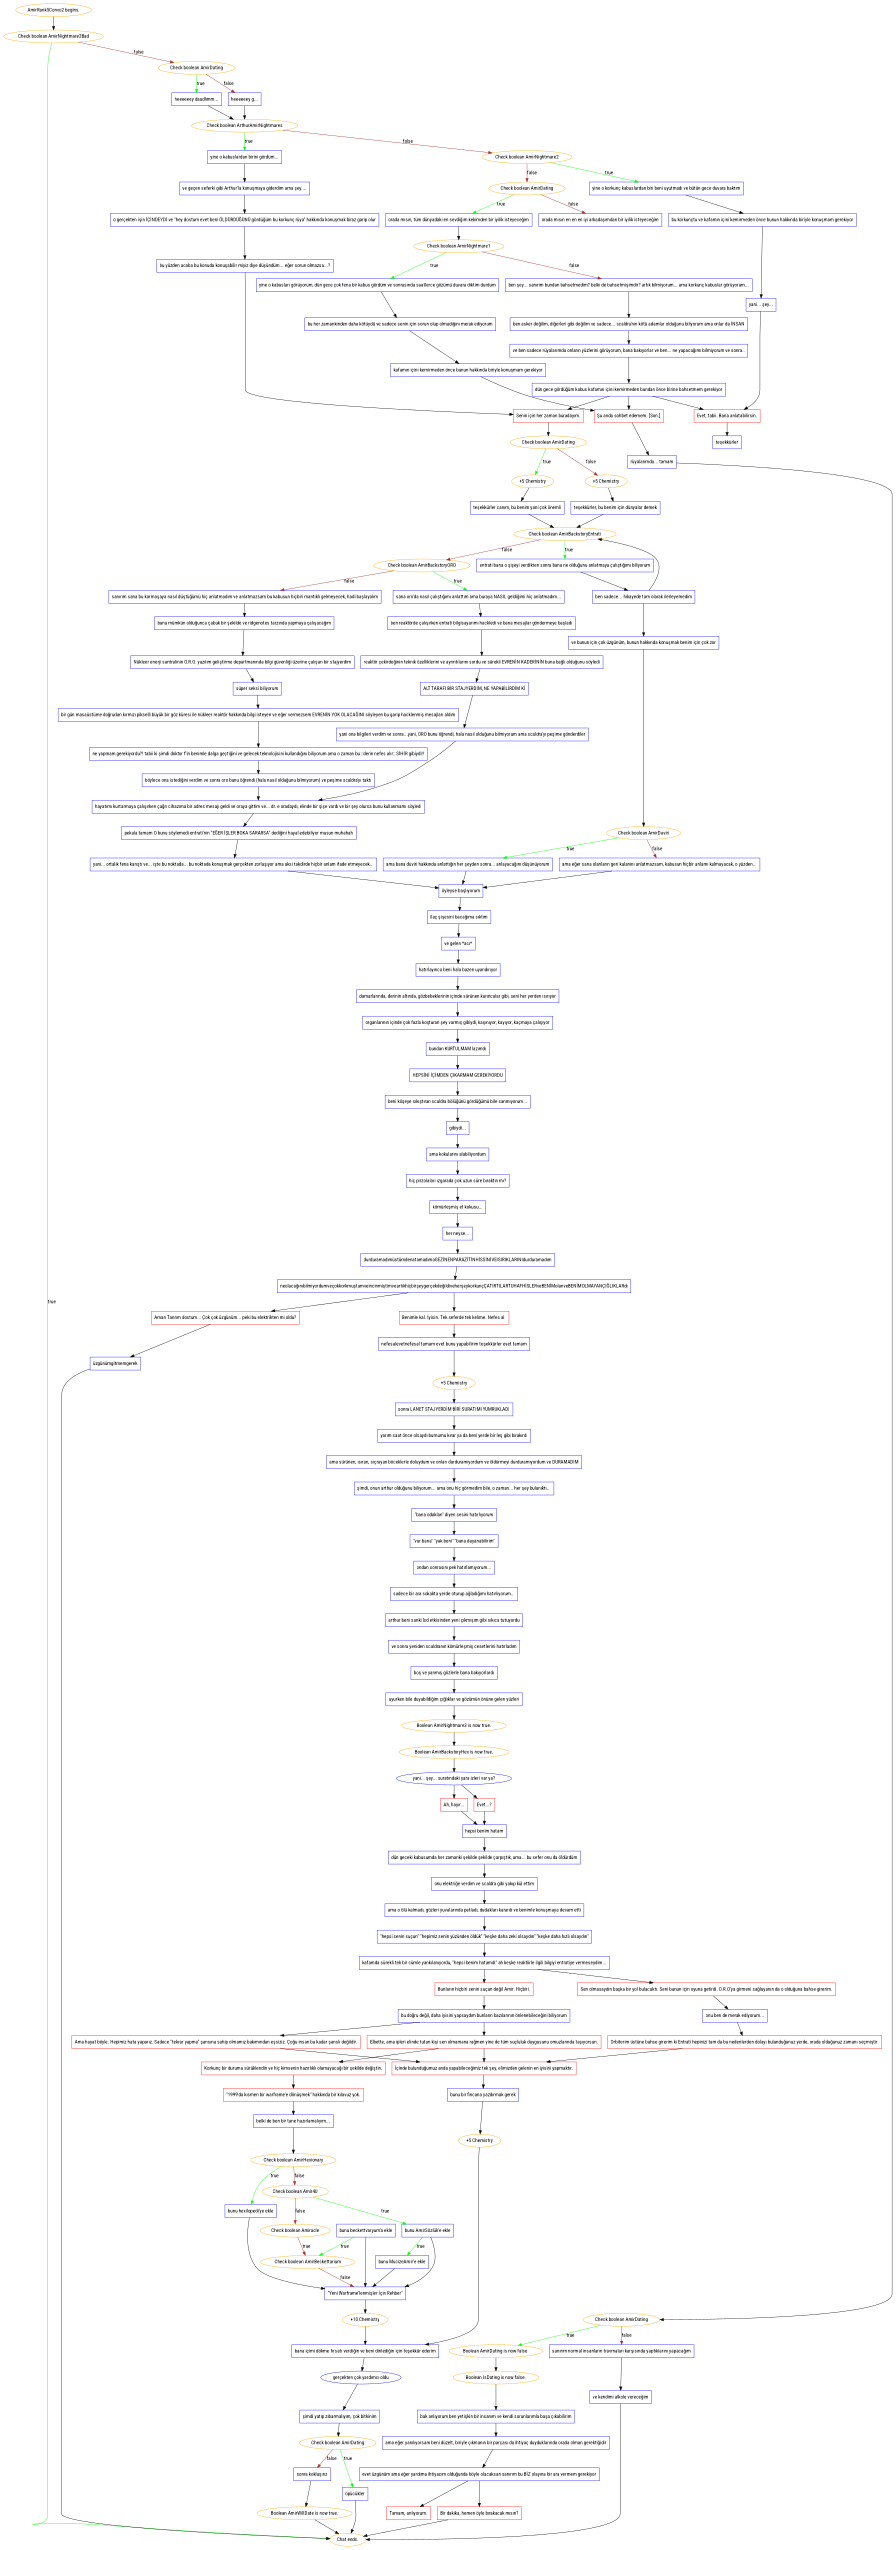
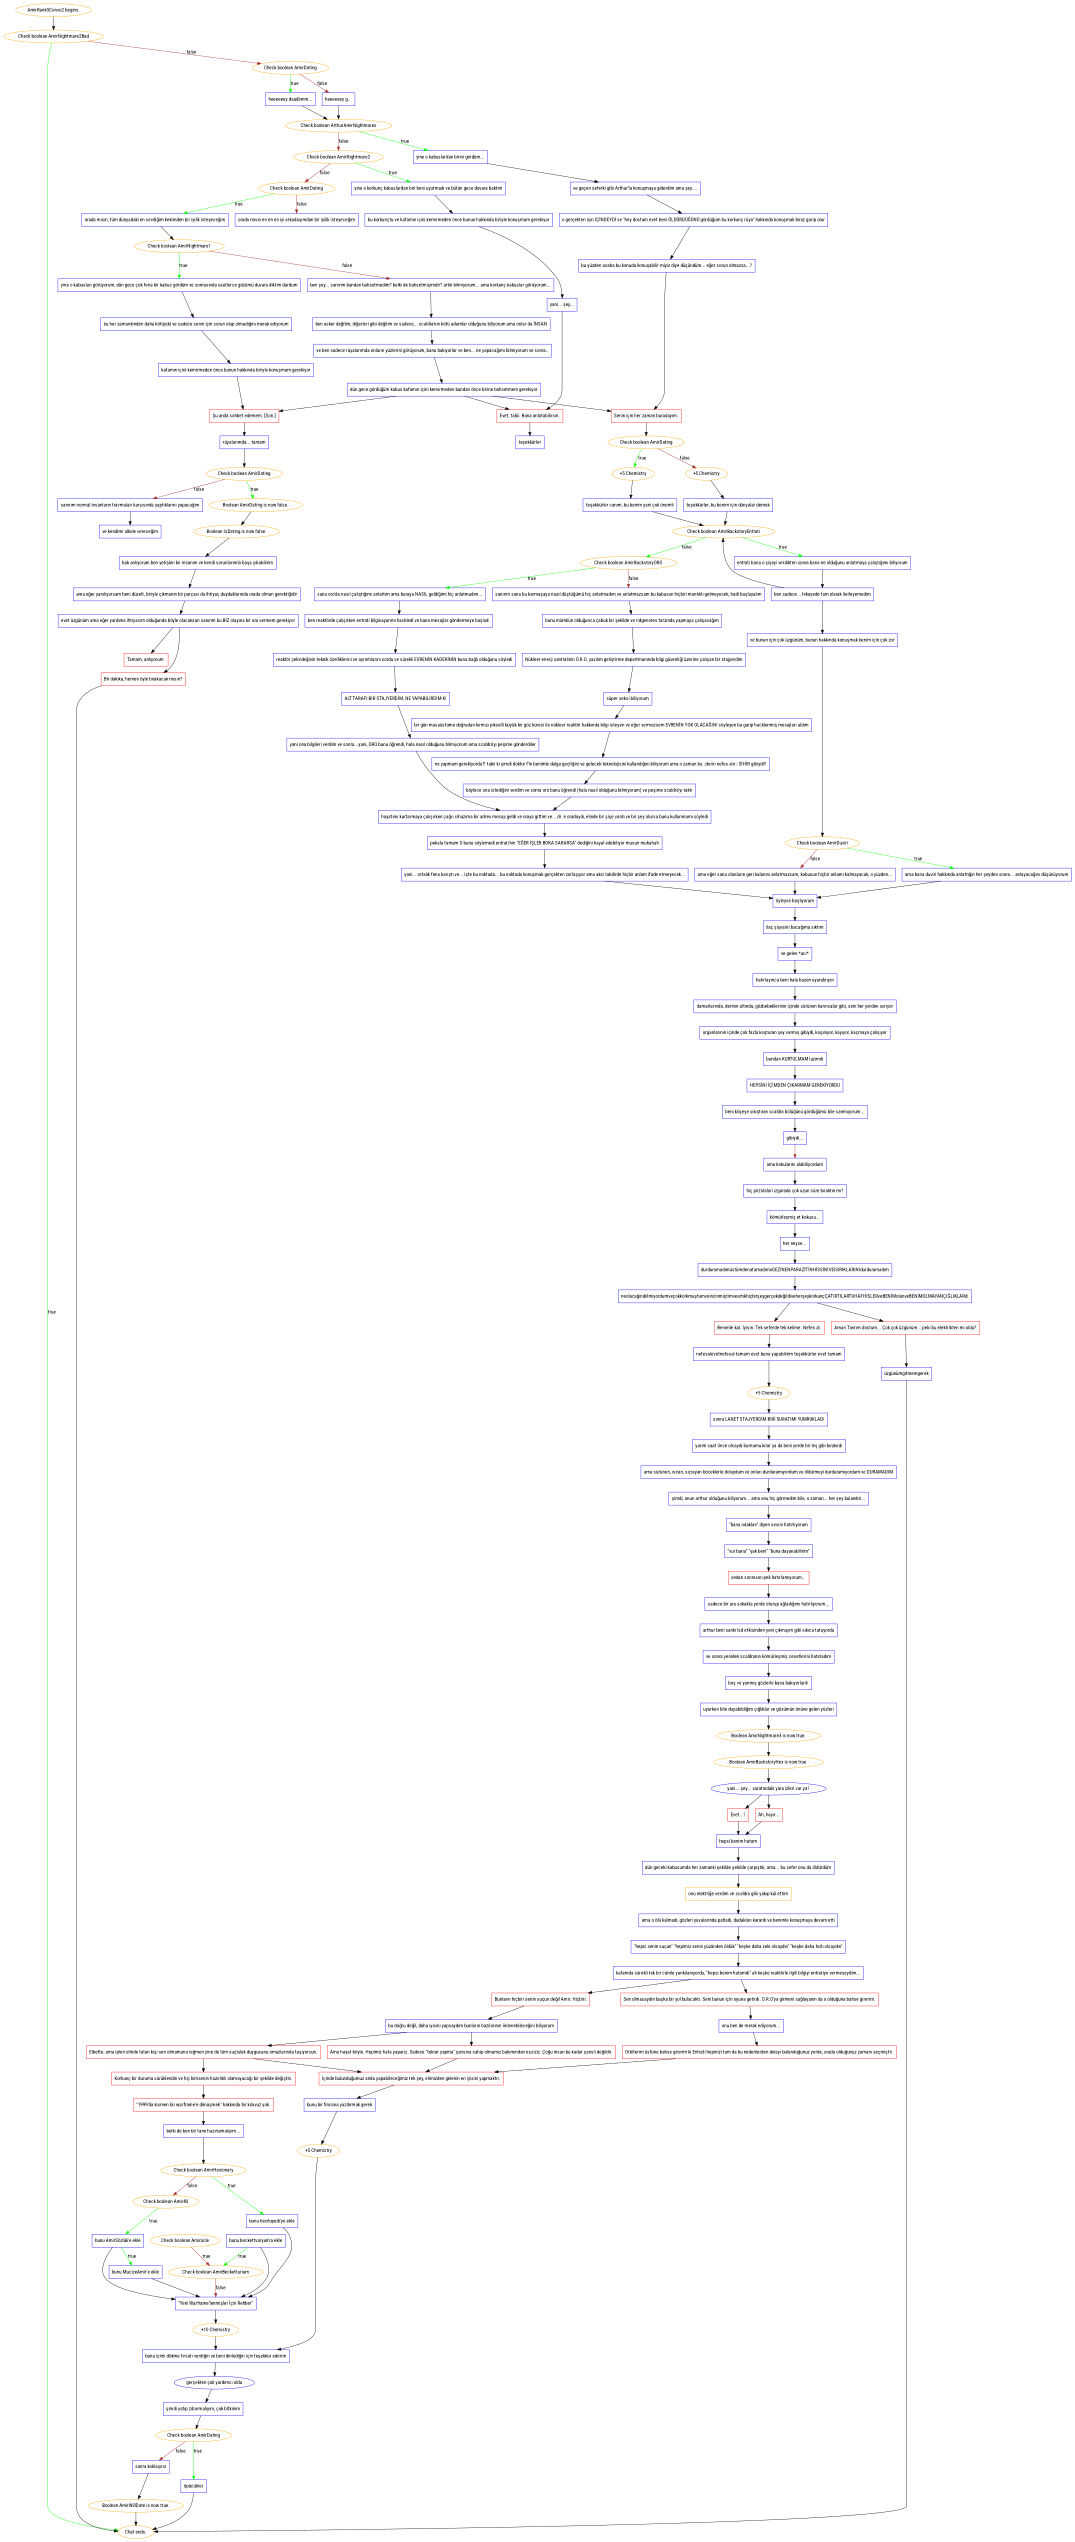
(495, 549) -> (678, 547)
(458, 1140) -> (795, 1150)
(454, 1568) -> (769, 1578)
(484, 1884) -> (738, 1894)
(295, 2209) -> none
(552, 2533) -> none
